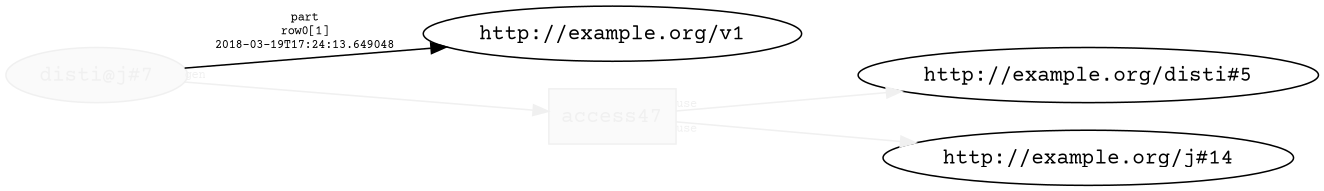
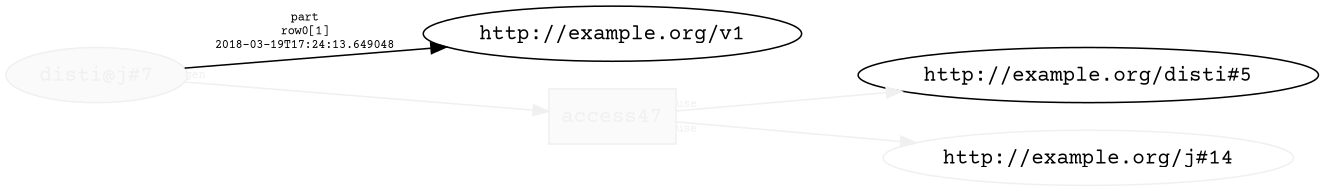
(1088, 158) -> (1088, 158)
